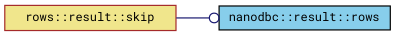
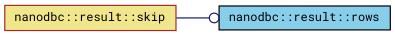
(90, 18) -> (90, 18)
